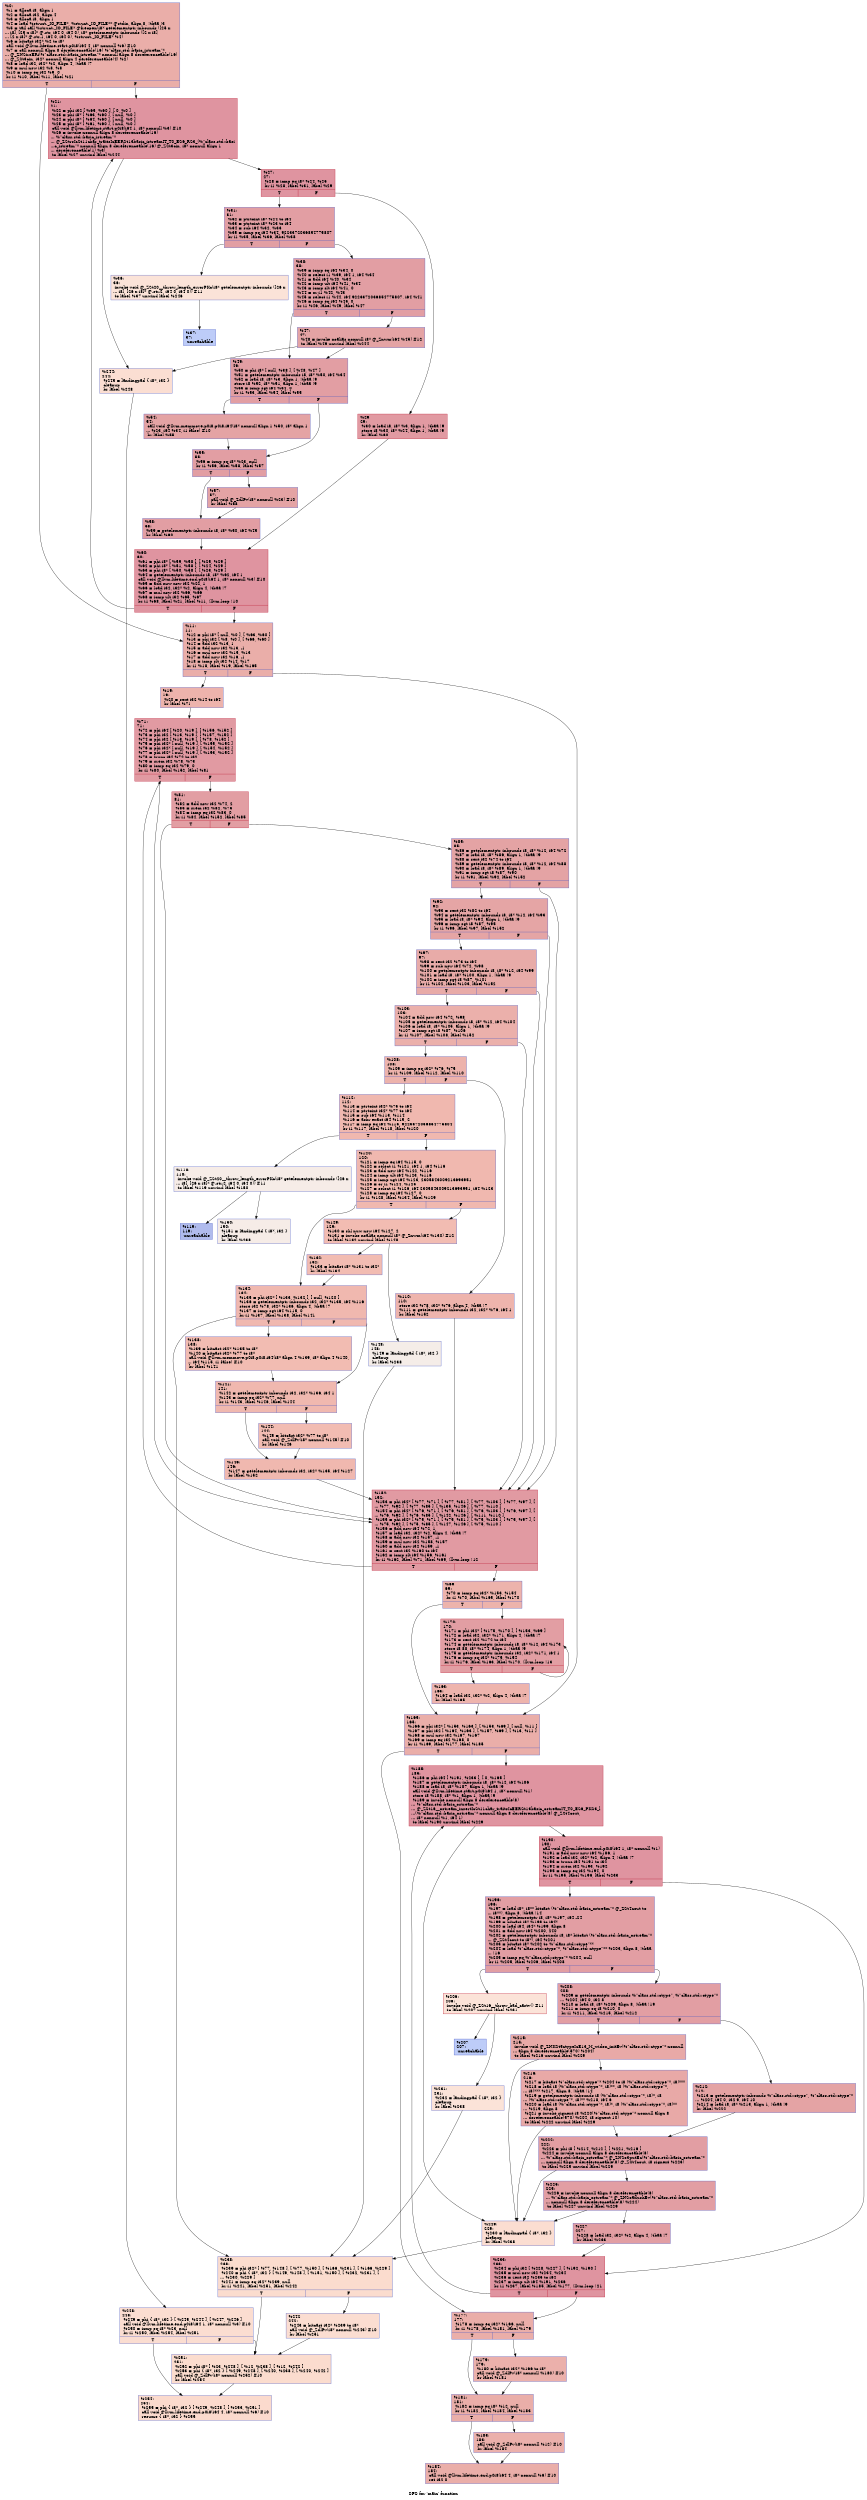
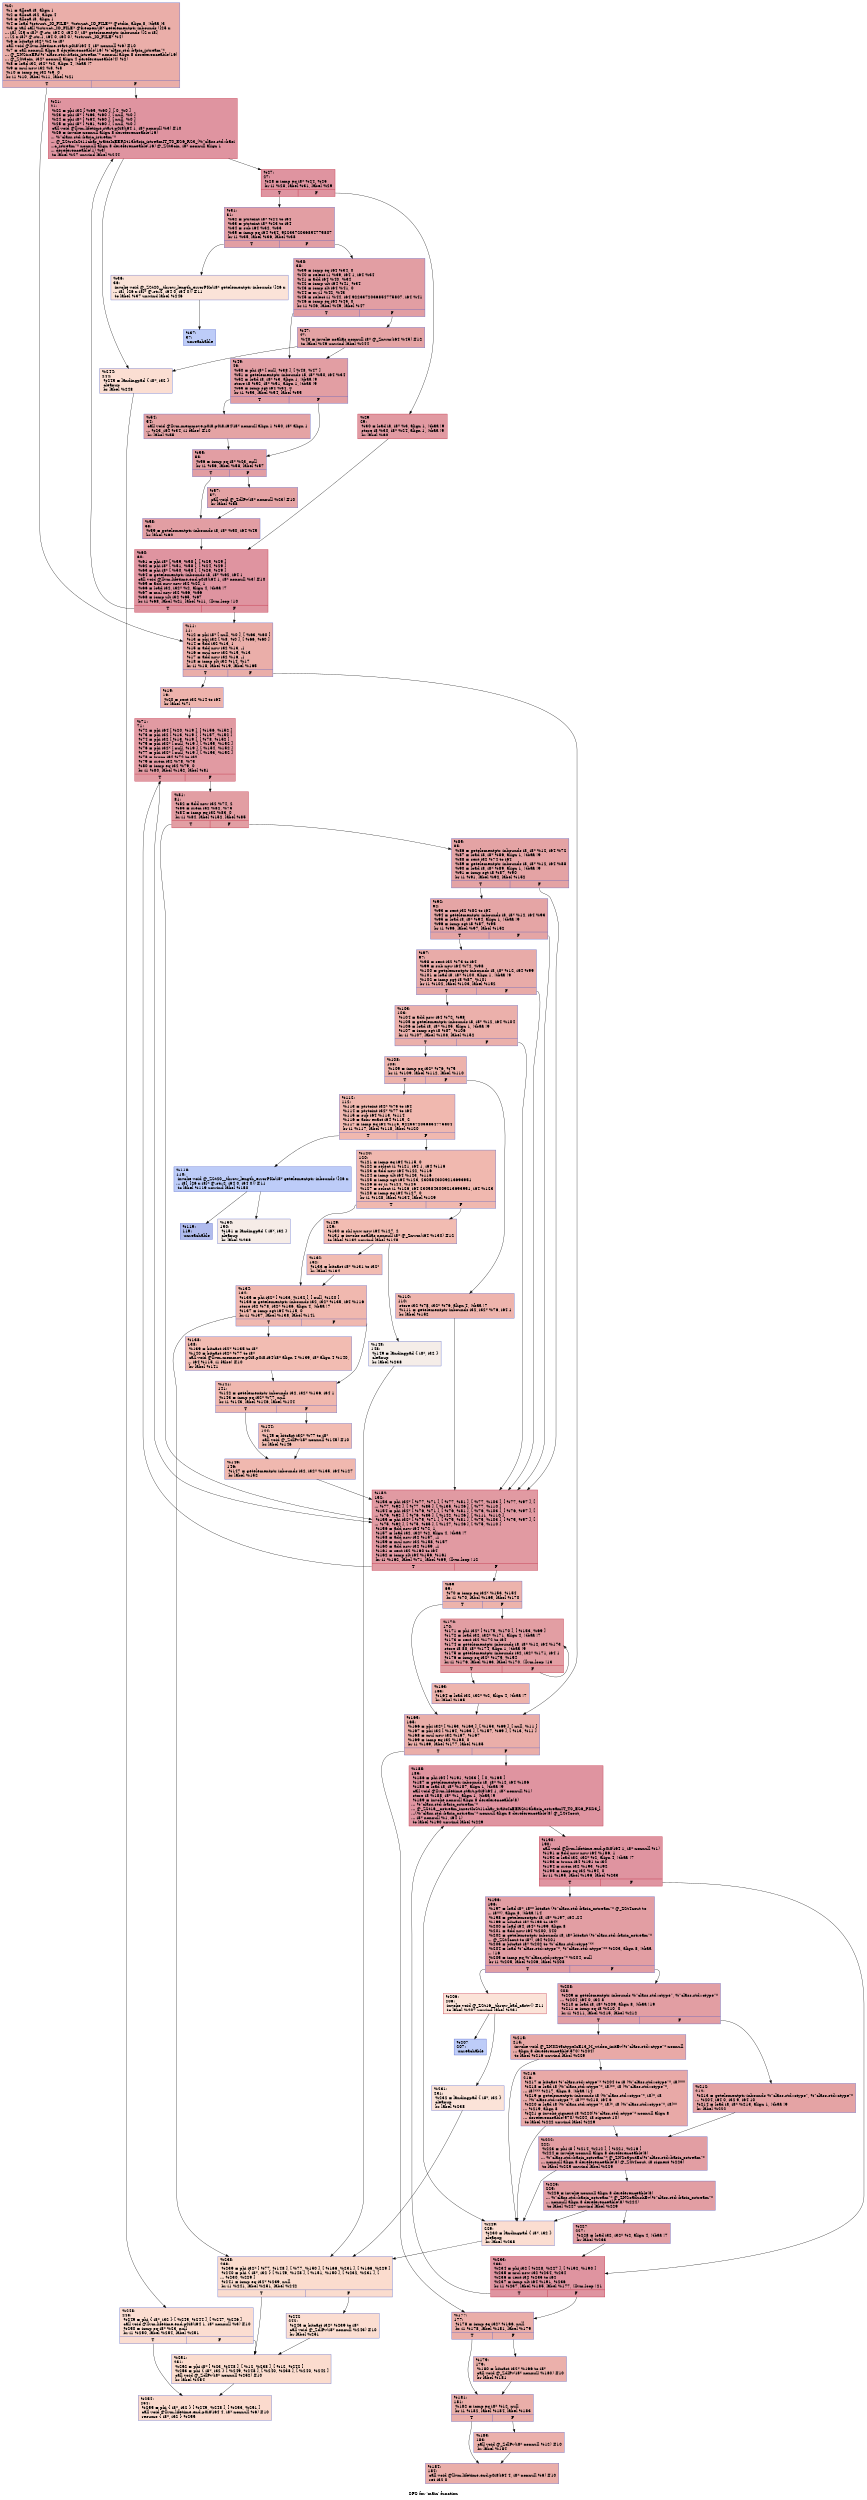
(263, 1179) -> (263, 1179)
